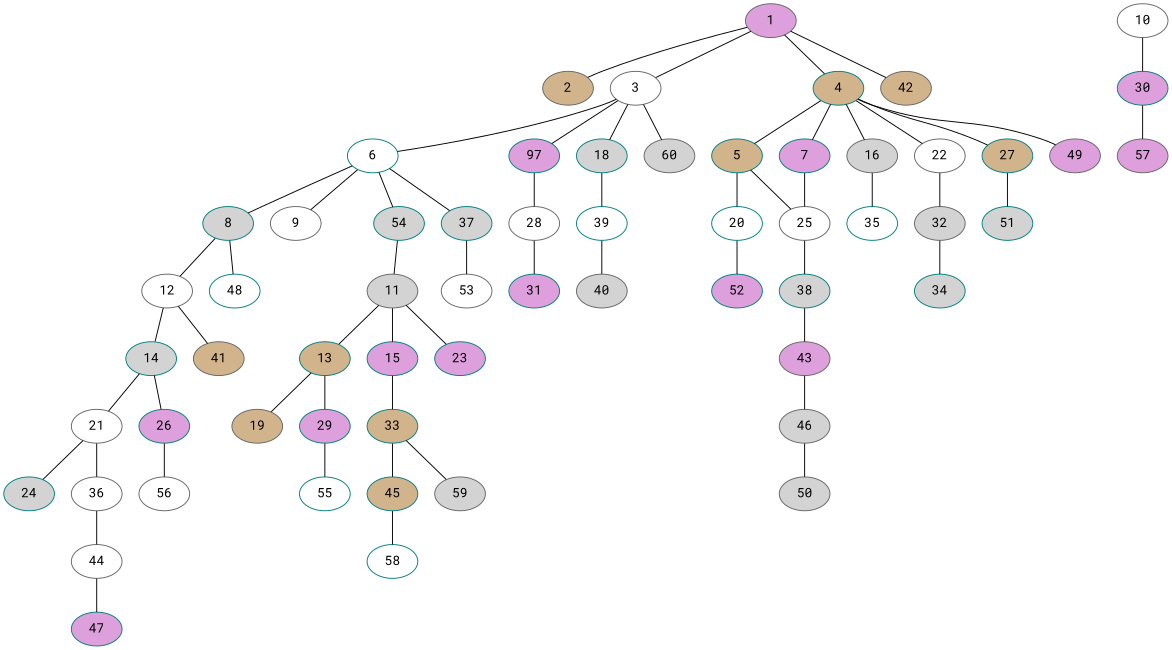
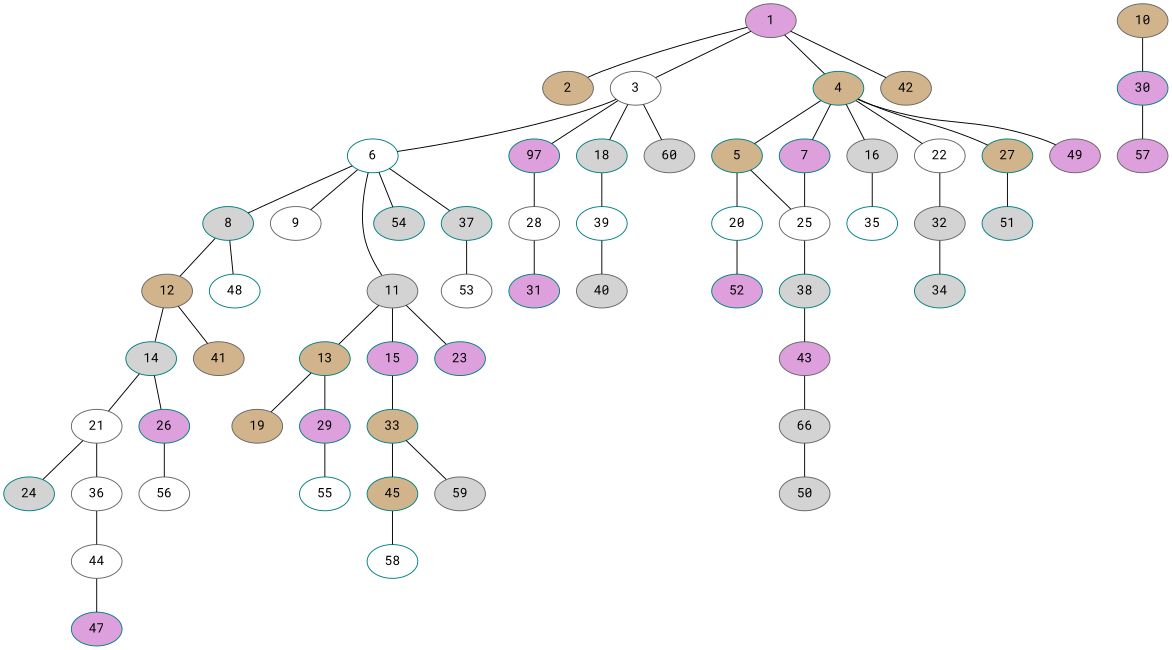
(1143, 21) -> (1143, 21)
(396, 257) -> (363, 226)
(167, 291) -> (167, 291)
(805, 426) -> (805, 426)
